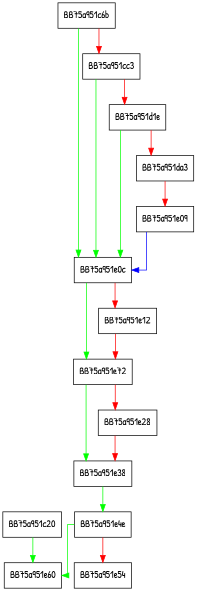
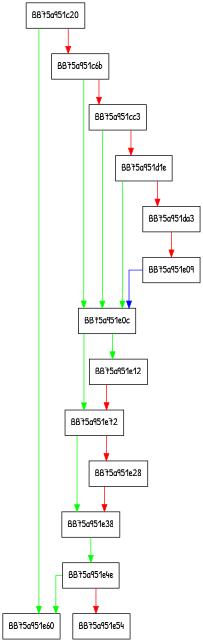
none -> (68, 37)
(115, 292) -> (113, 343)
